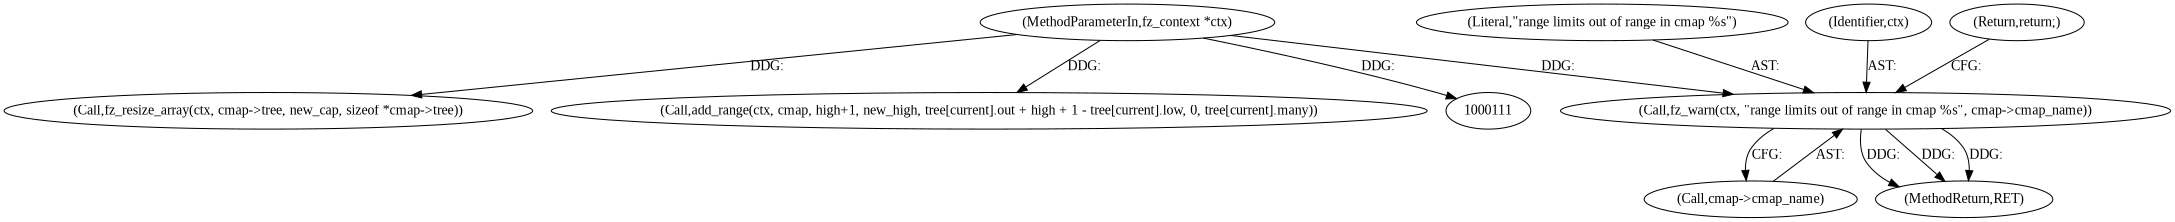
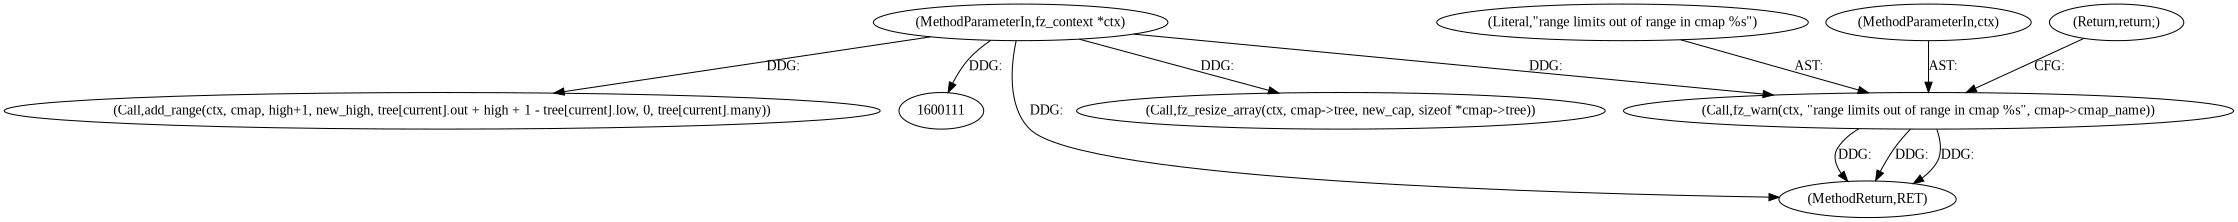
(1869, 22) -> (1929, 22)
(1488, 111) -> (941, 111)
none -> (1350, 182)
(1751, 199) -> none
